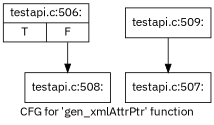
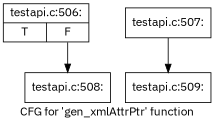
(168, 51) -> (168, 51)
